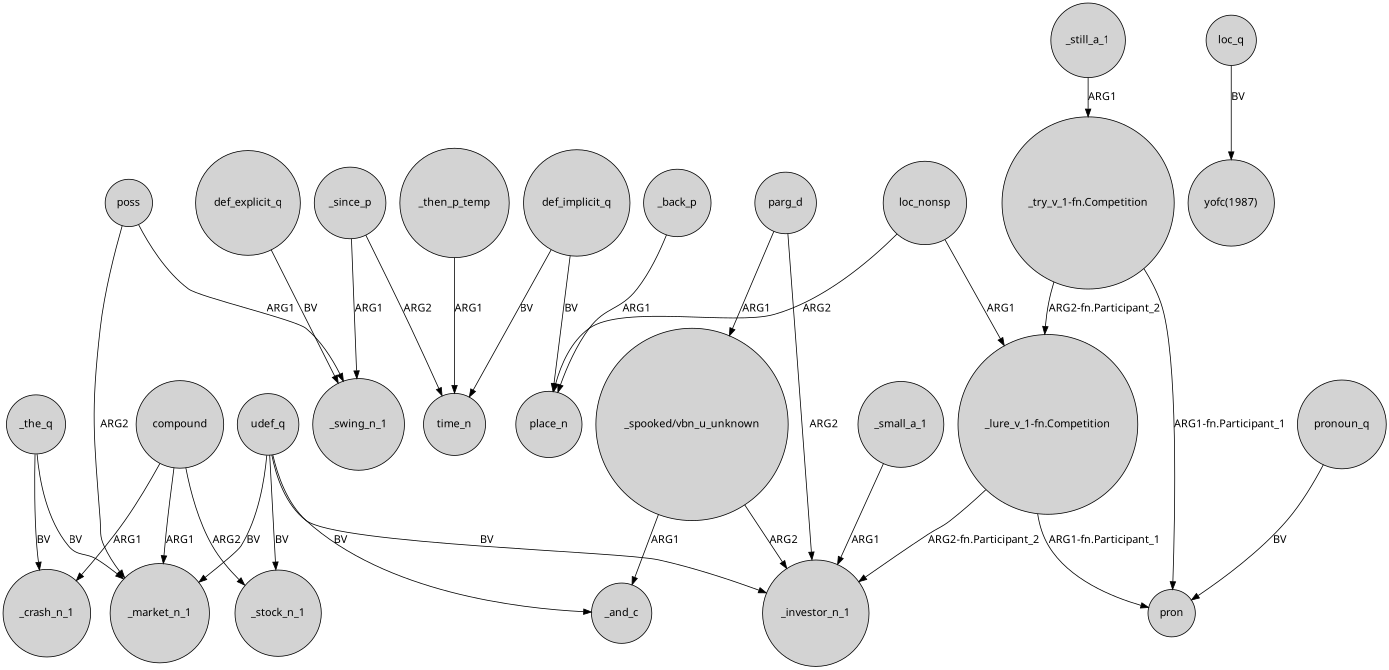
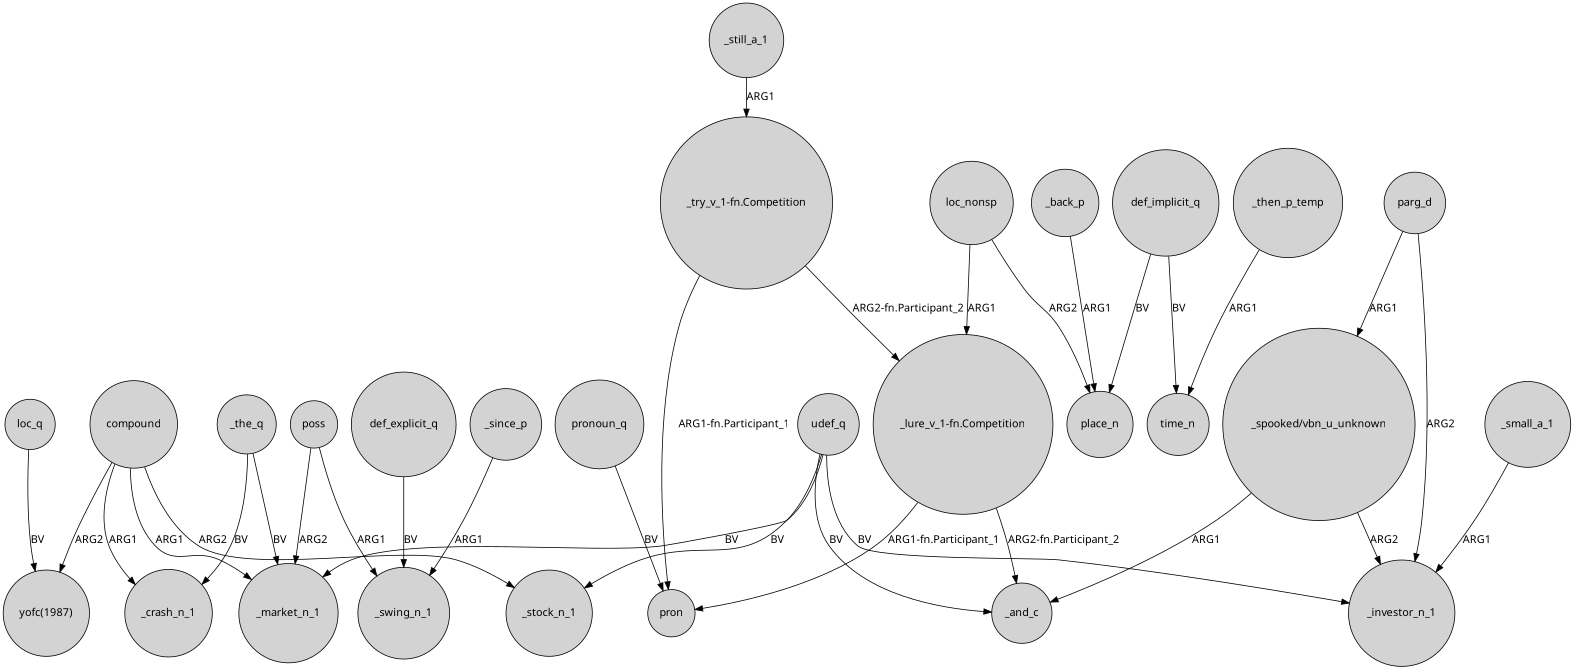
(403, 311) -> none
none -> (85, 513)
(927, 535) -> (1007, 541)
